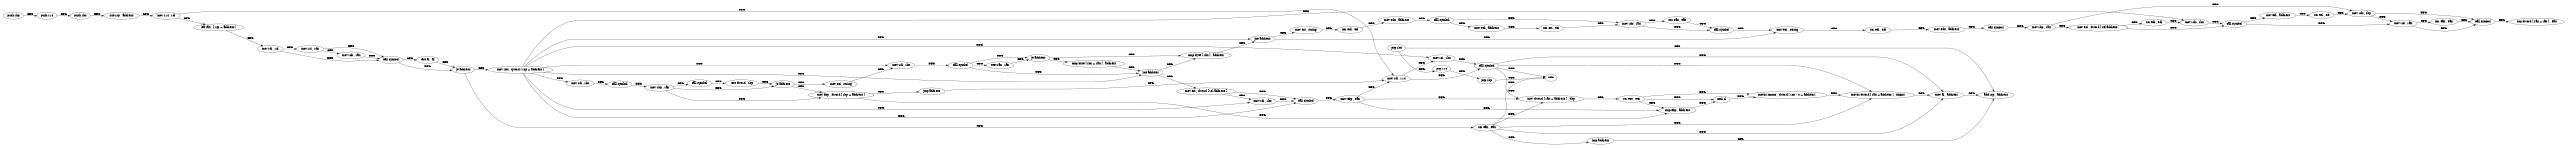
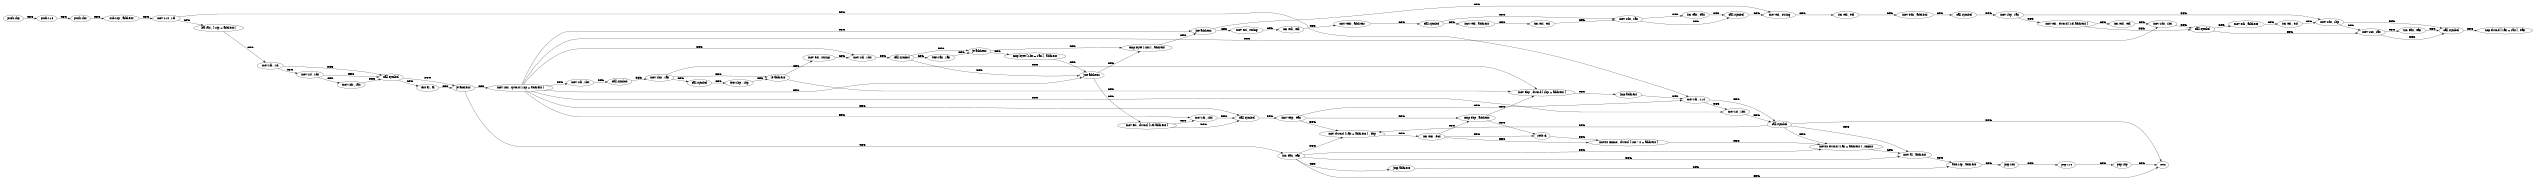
(1709, 48) -> (1990, 165)
(742, 83) -> (739, 83)
(1261, 118) -> (1505, 108)
